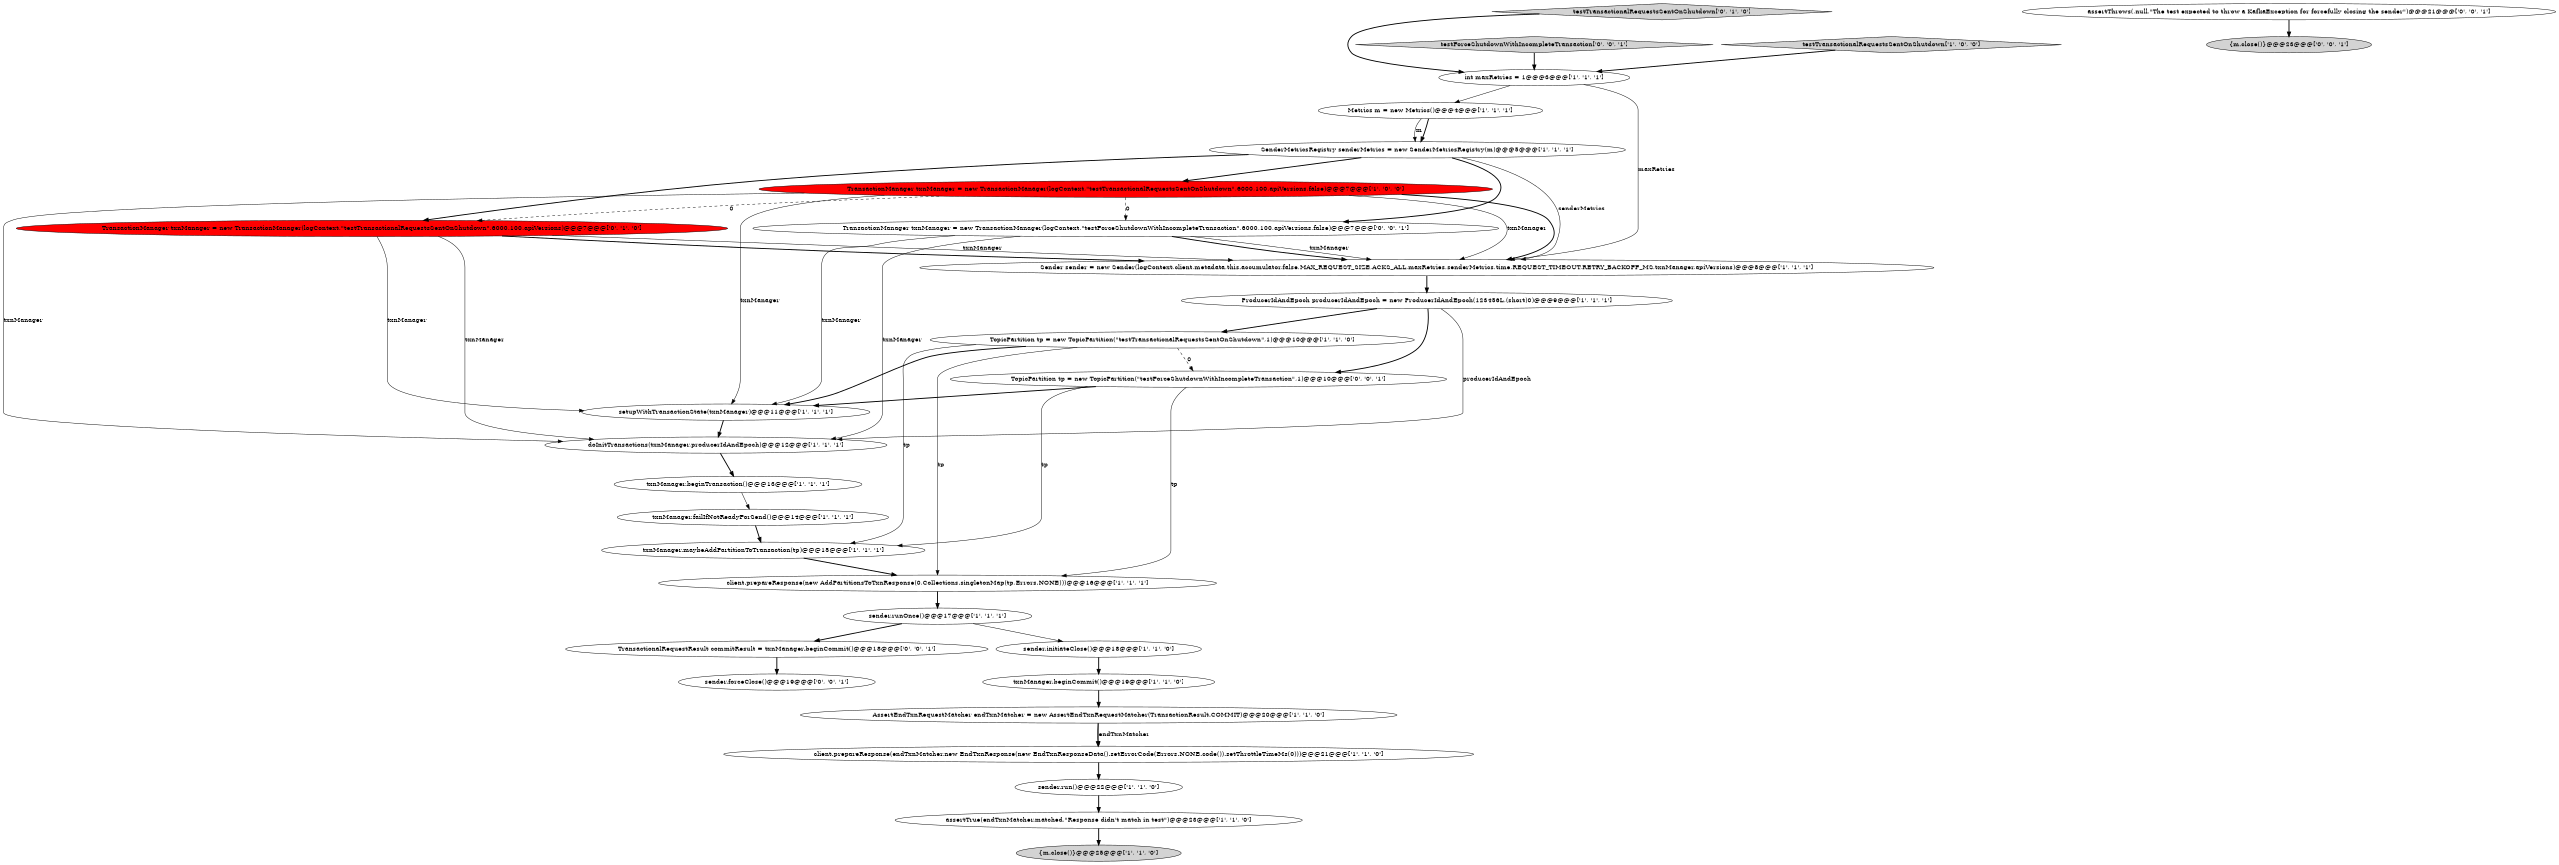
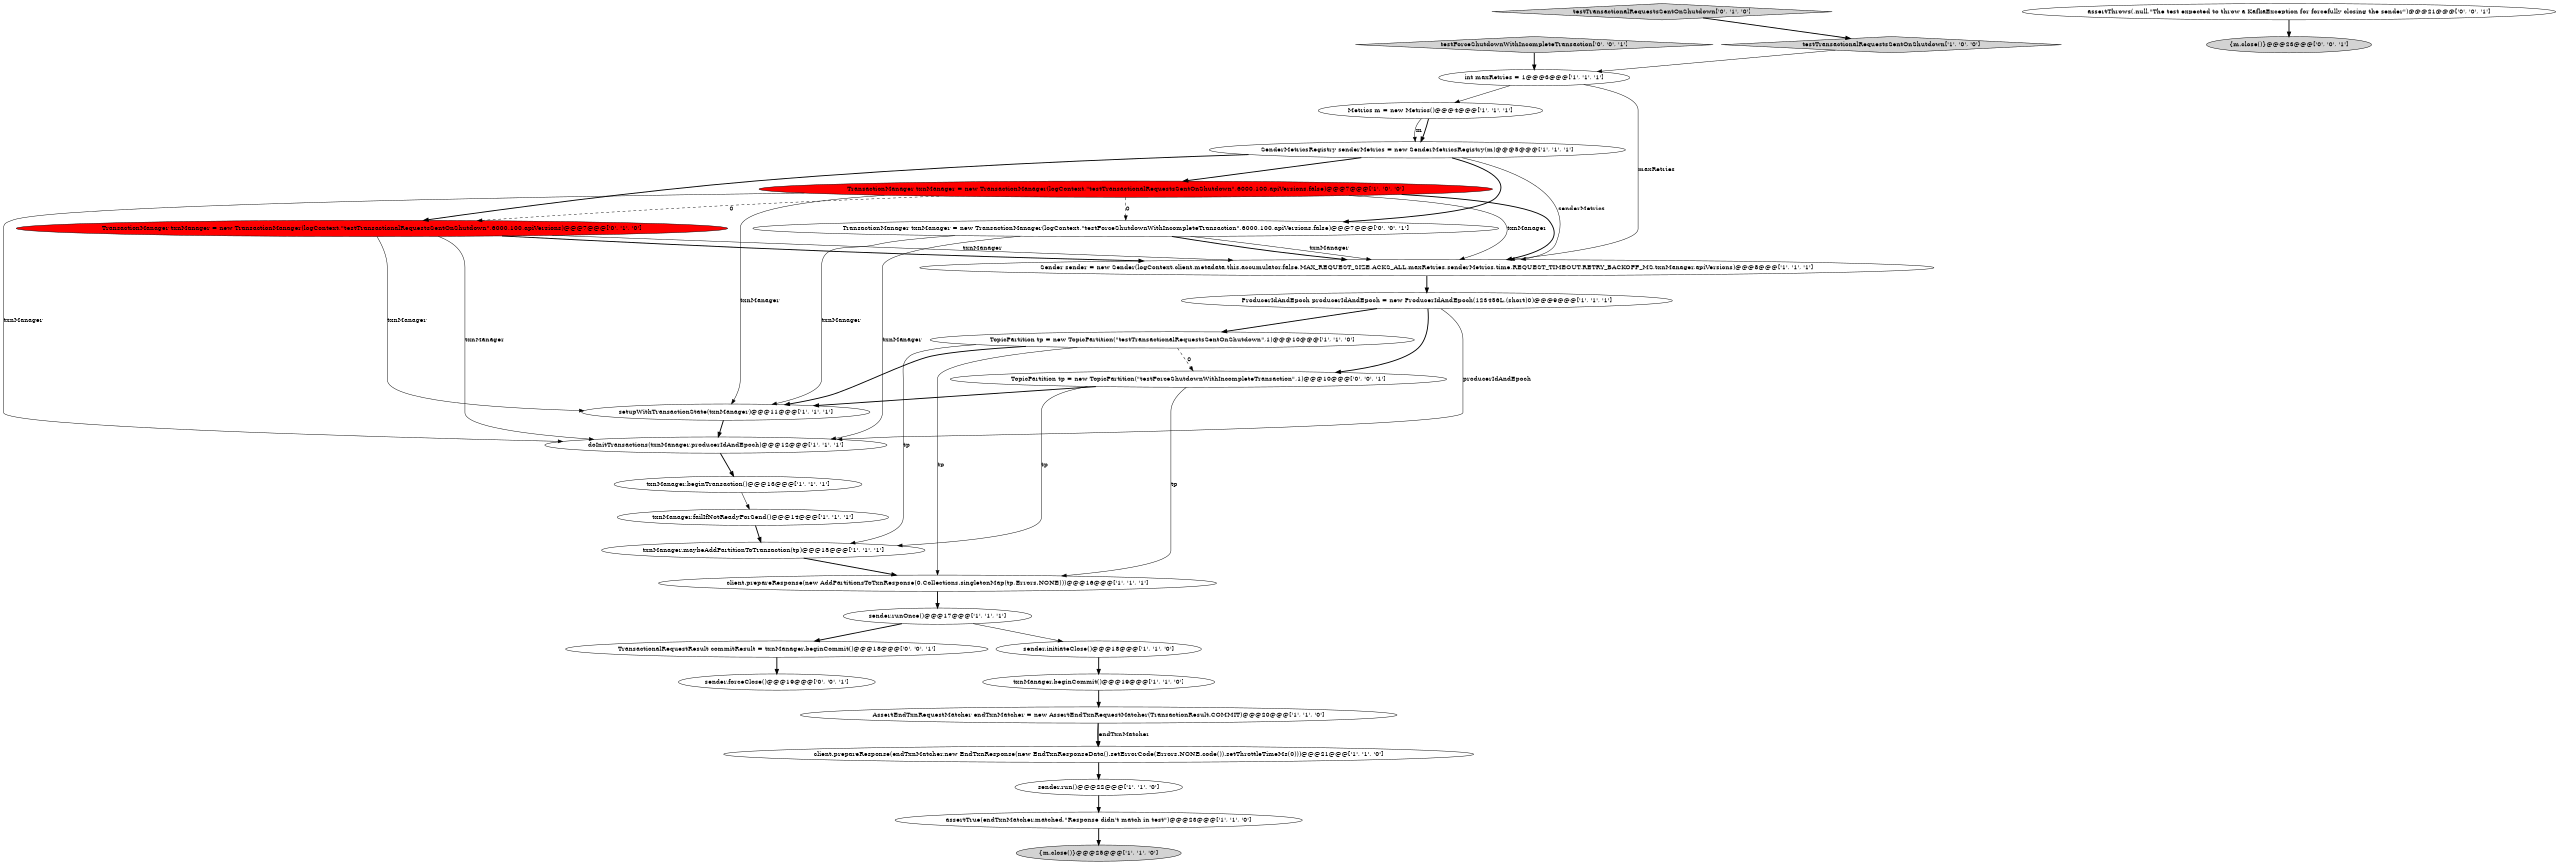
(1381, 26) -> (1774, 28)
(1719, 61) -> (1719, 61)
